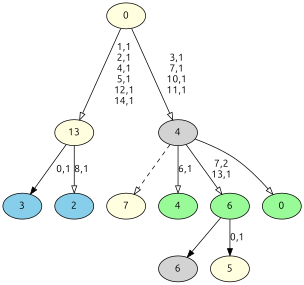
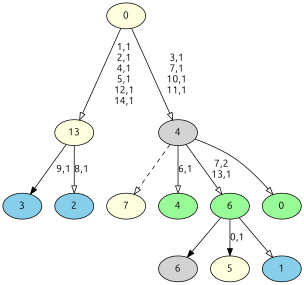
(64, 169) -> (64, 169)
none -> (282, 269)
